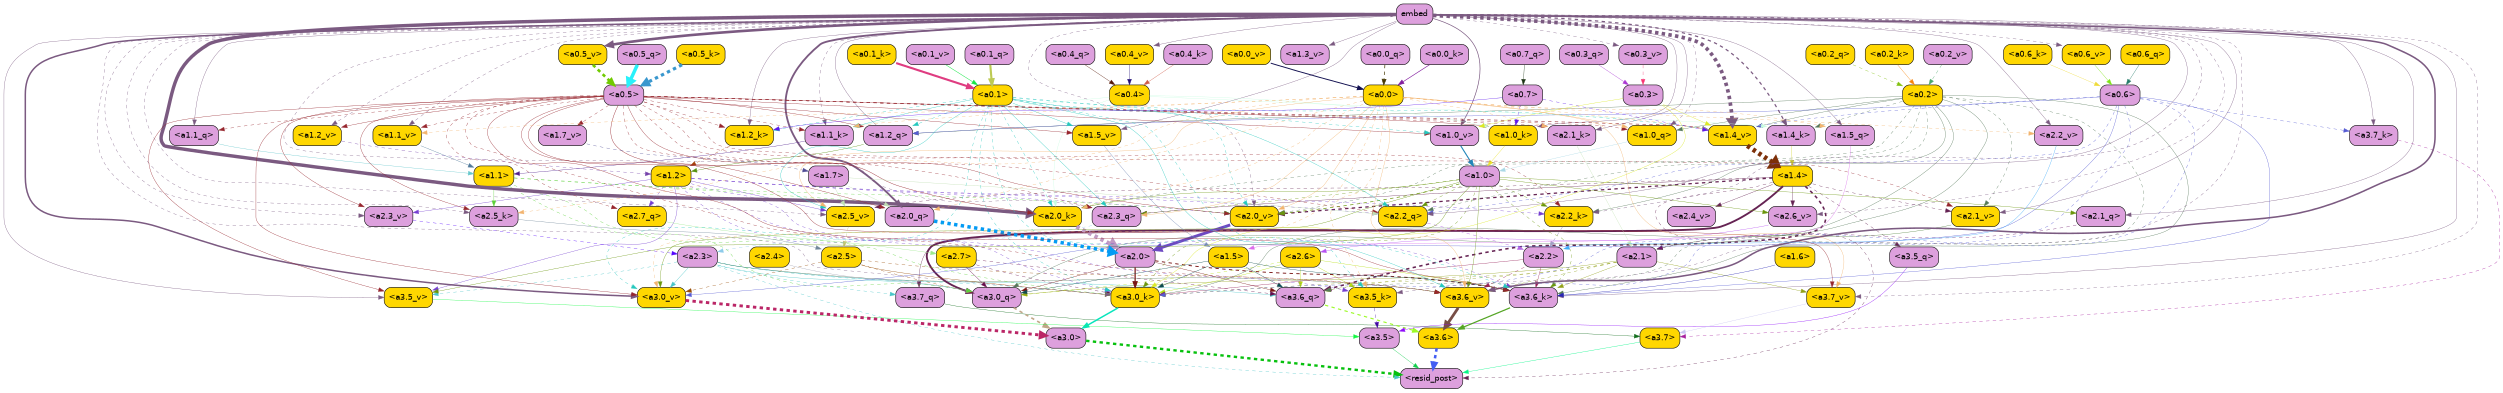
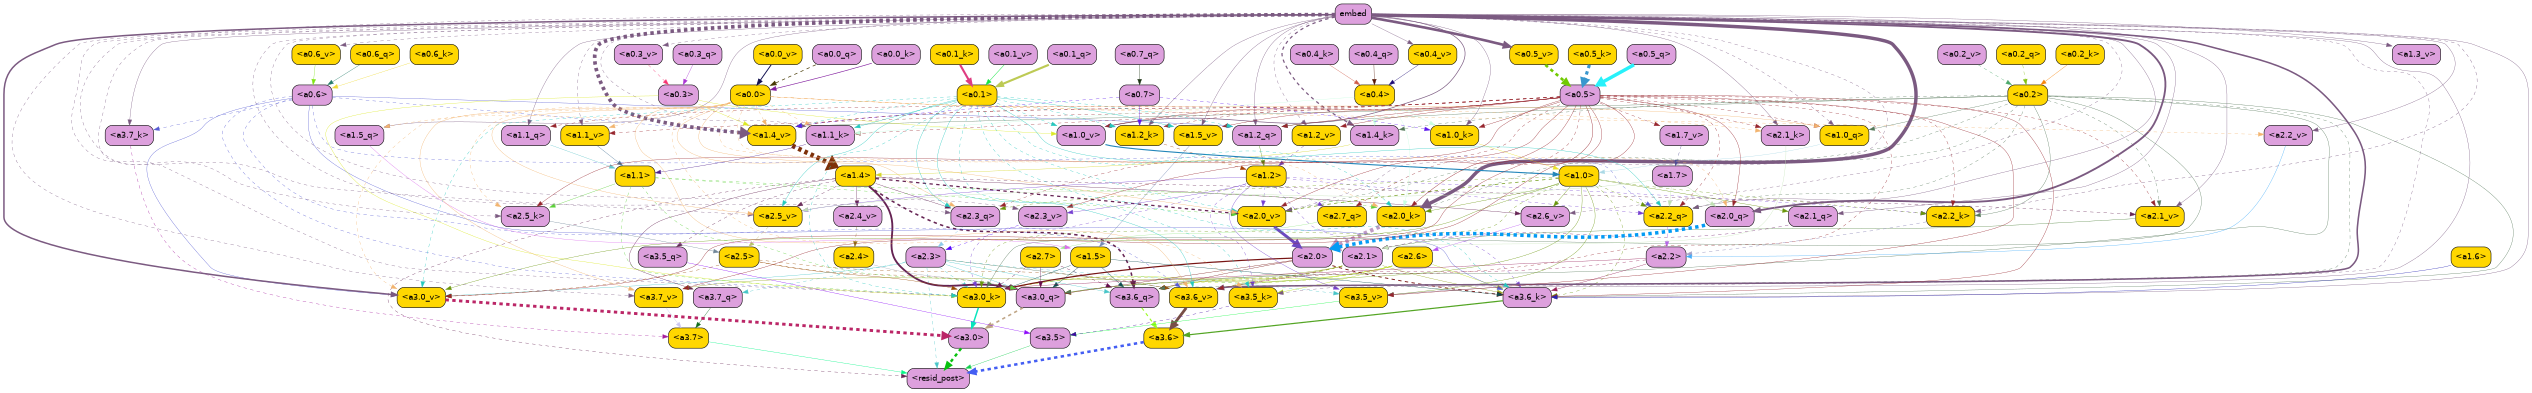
(1068, 23) -> (1269, 48)
(1479, 176) -> (1579, 176)
none -> (856, 234)
